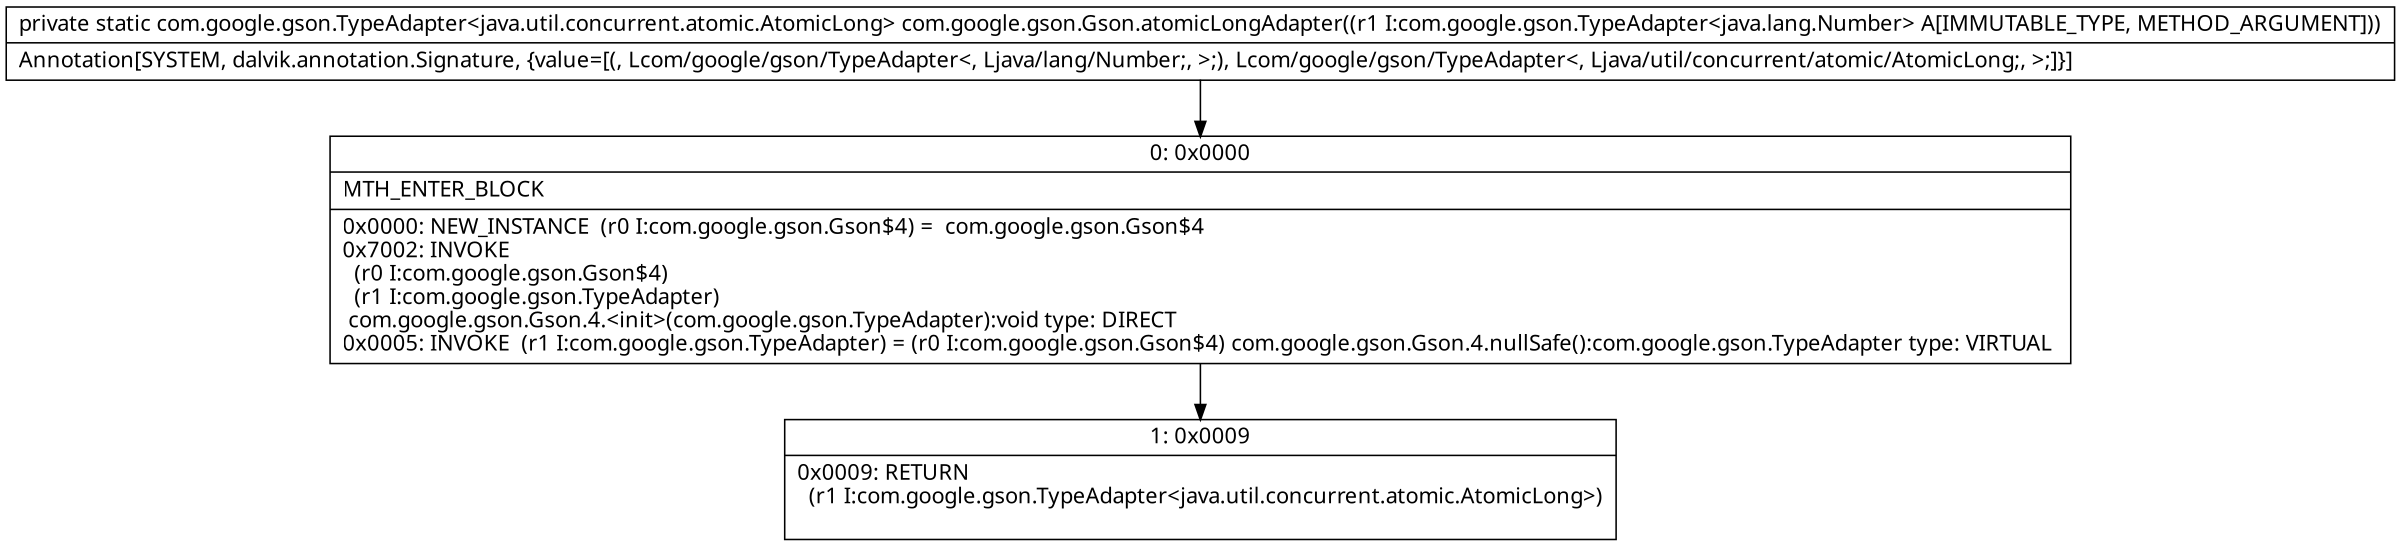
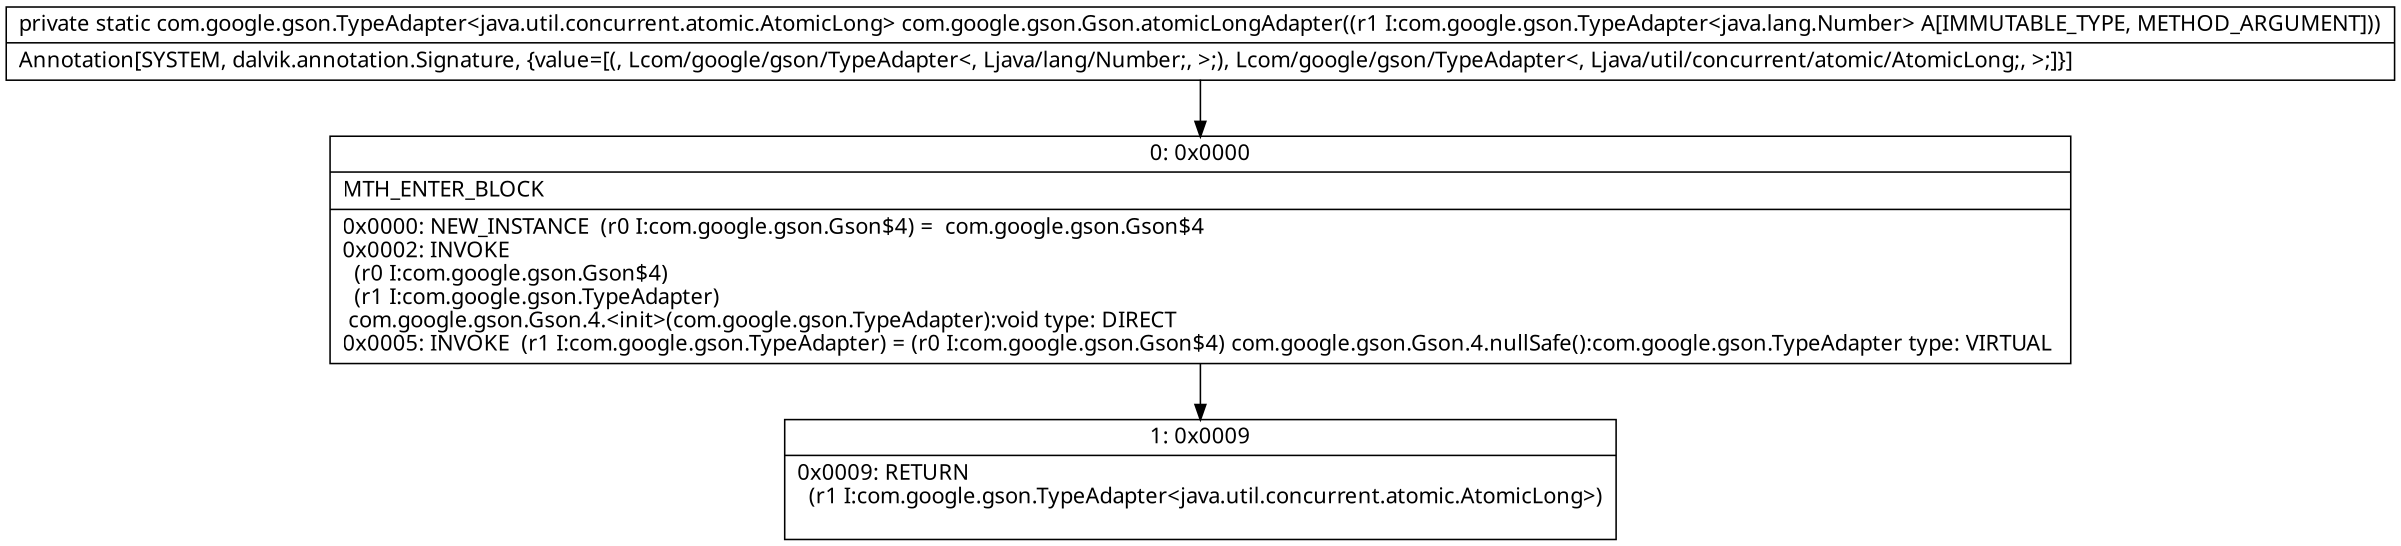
(432, 251) -> (432, 251)
